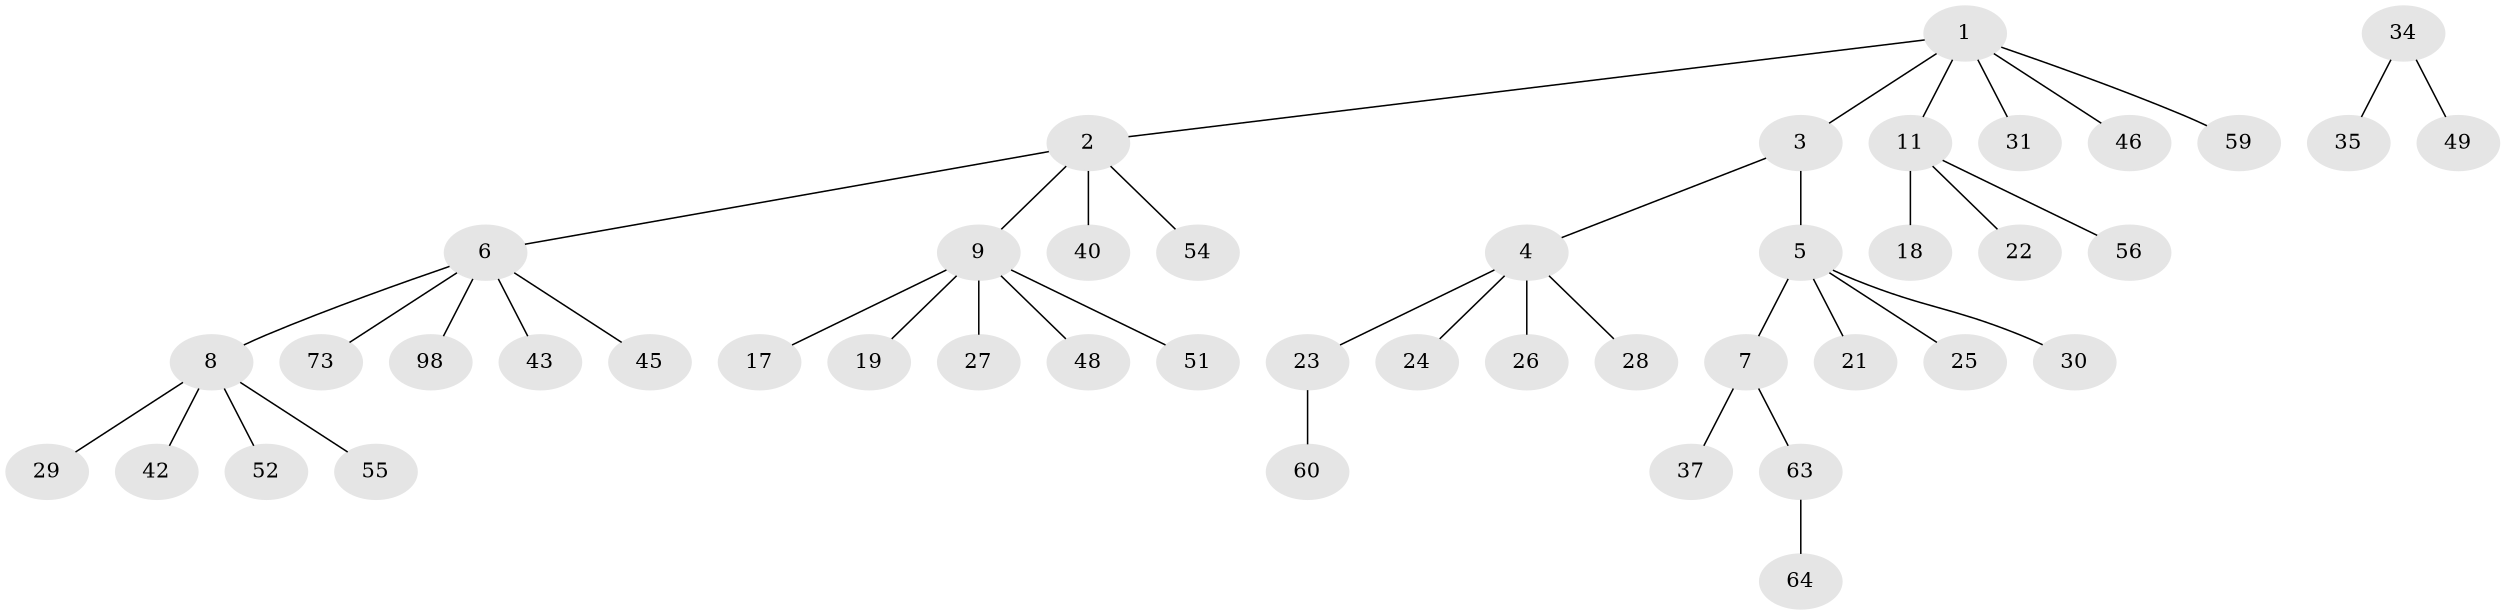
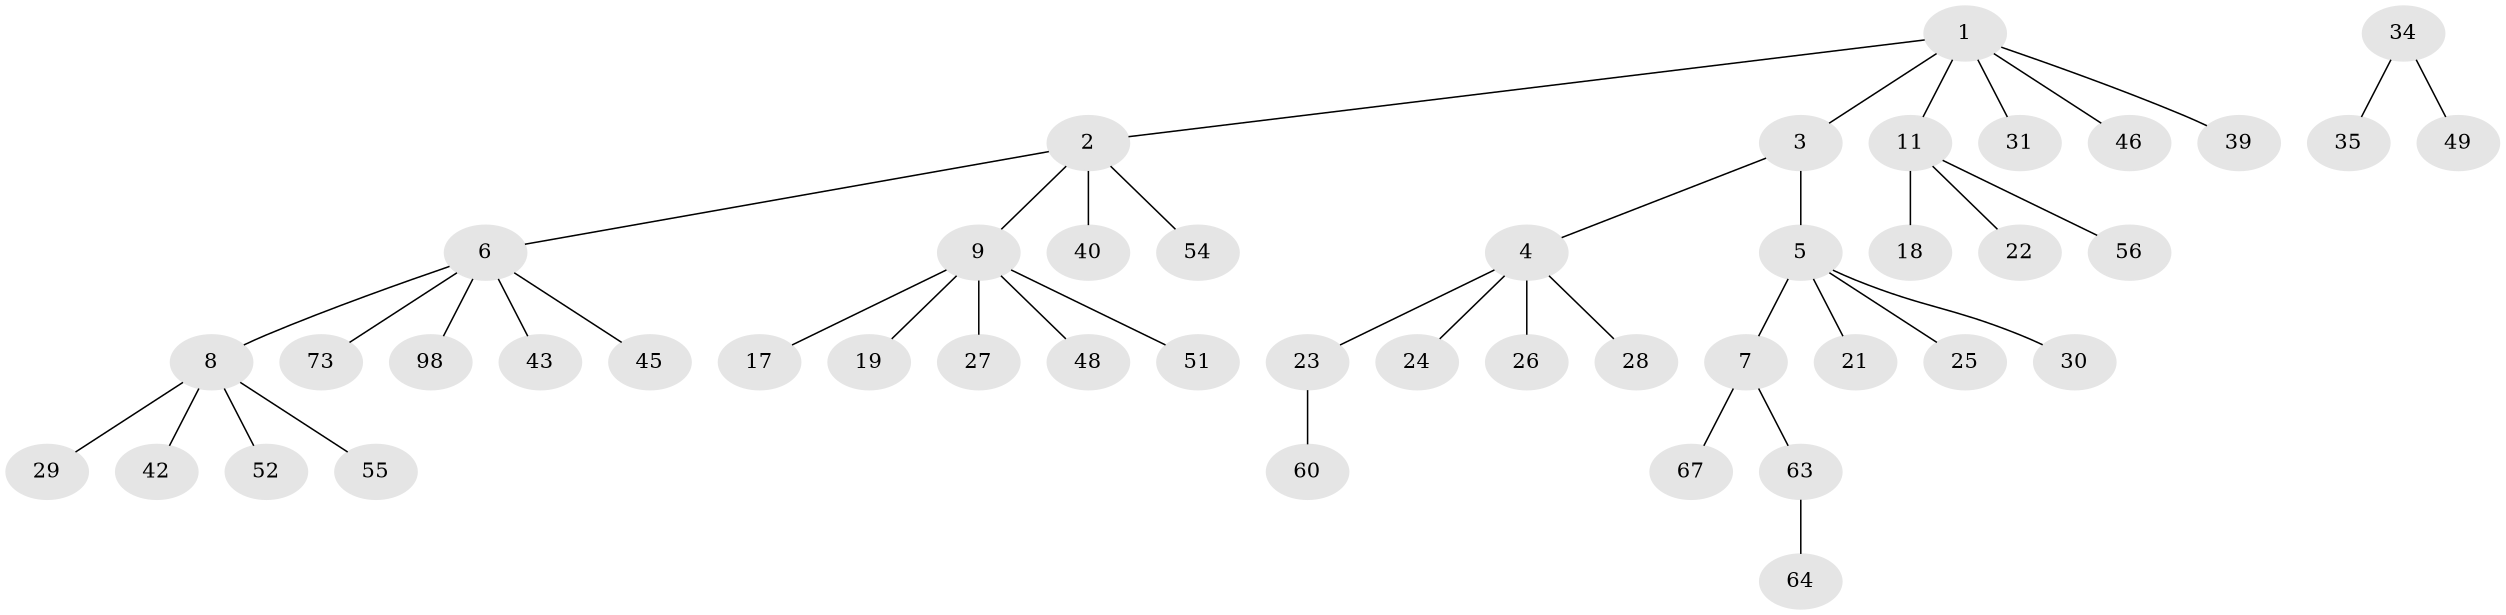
(2239, 143) -> (2239, 143)
(1691, 472) -> (1691, 472)
